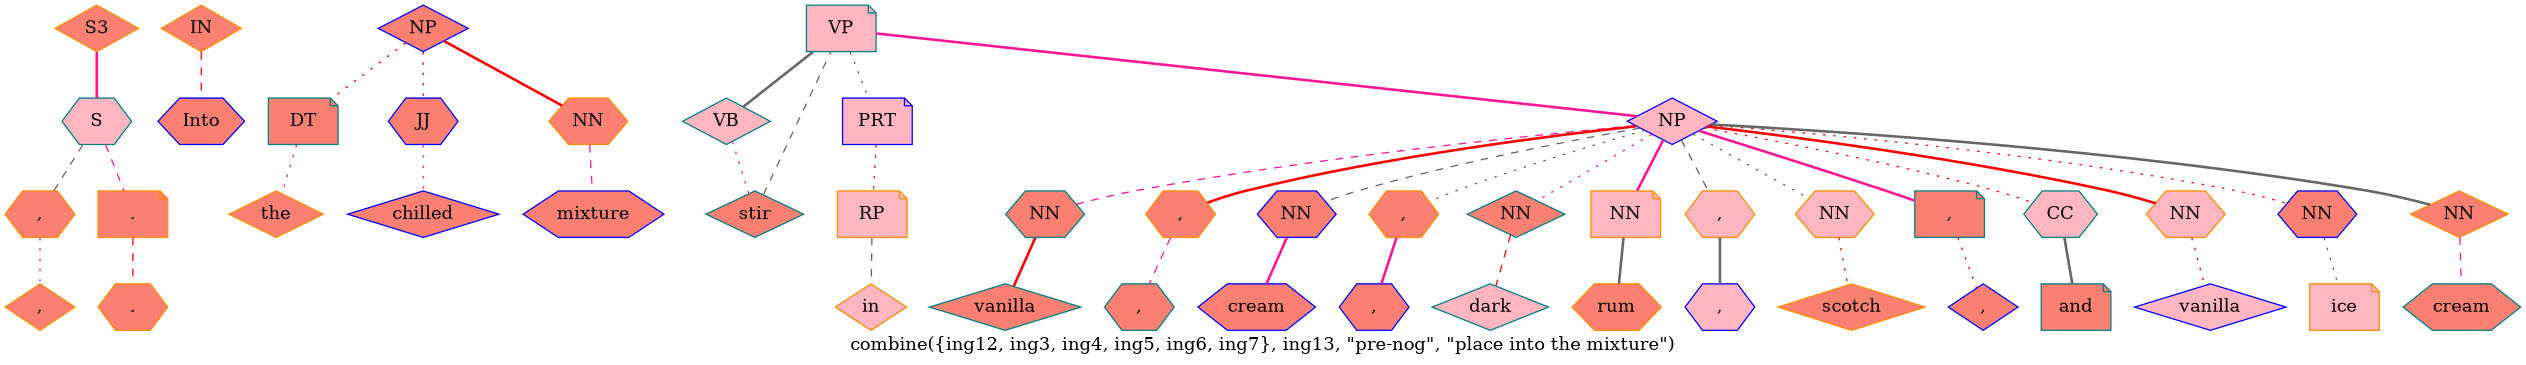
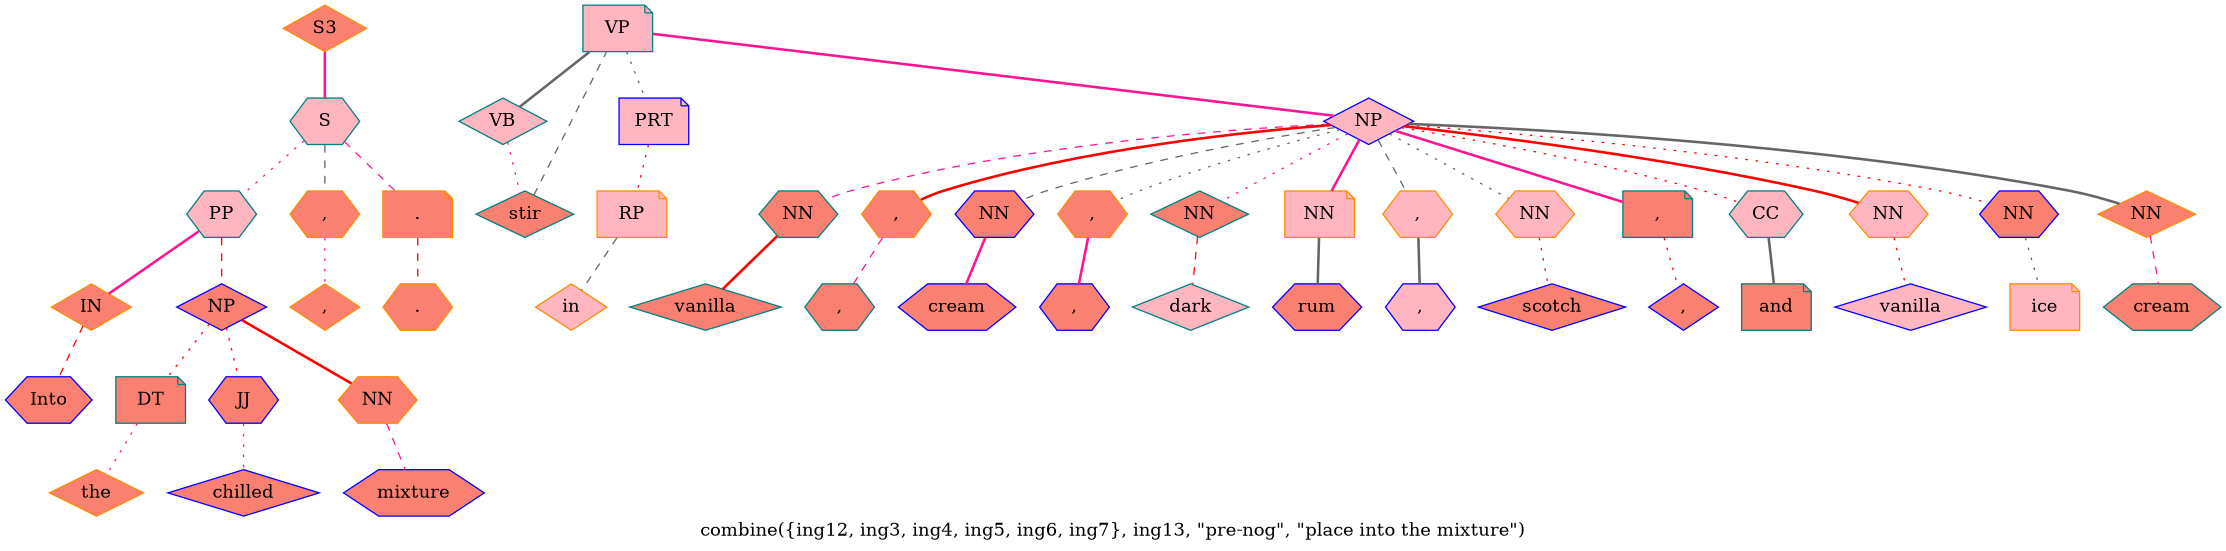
none -> (222, 214)
(1617, 307) -> (1317, 307)
(1852, 307) -> (1552, 307)
